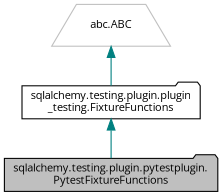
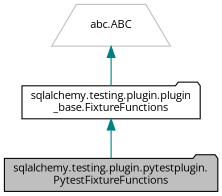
(111, 102) -> (111, 102)
